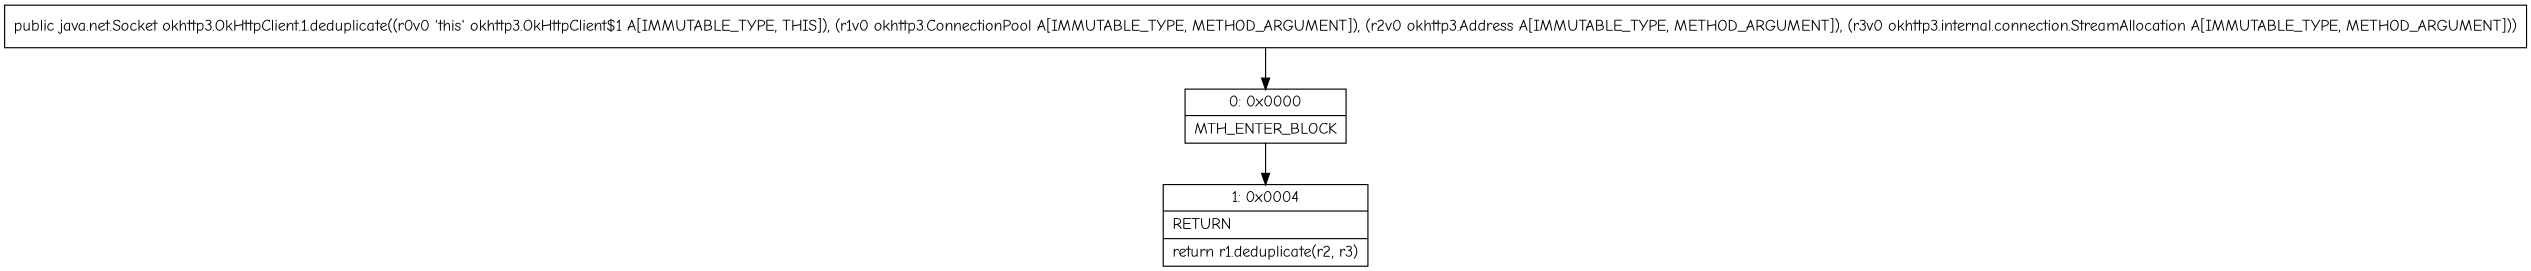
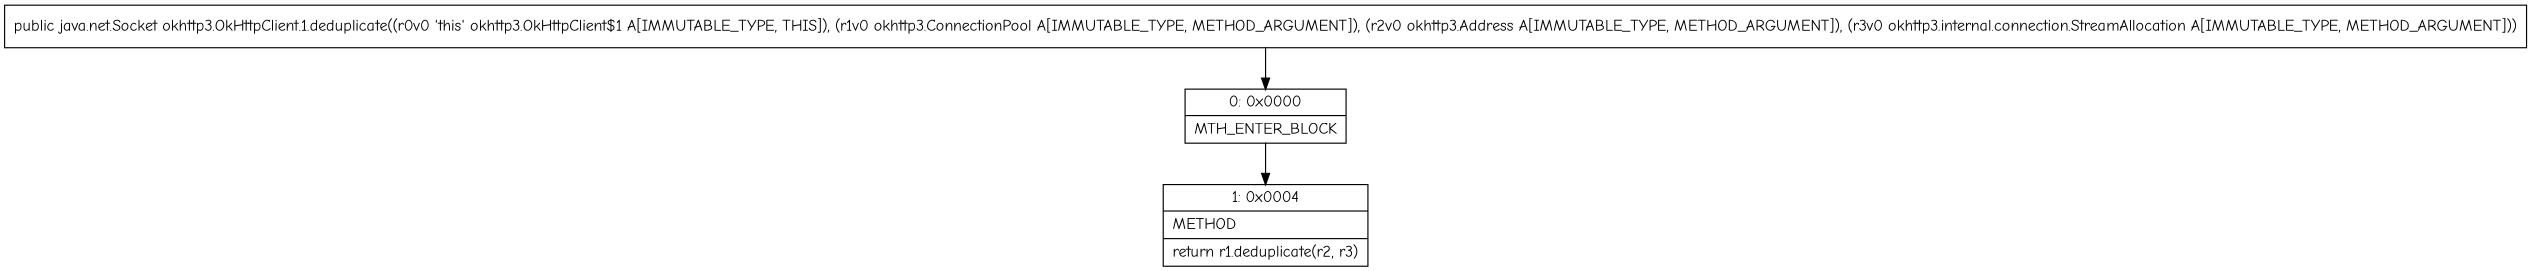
(1202, 224) -> (1205, 224)
